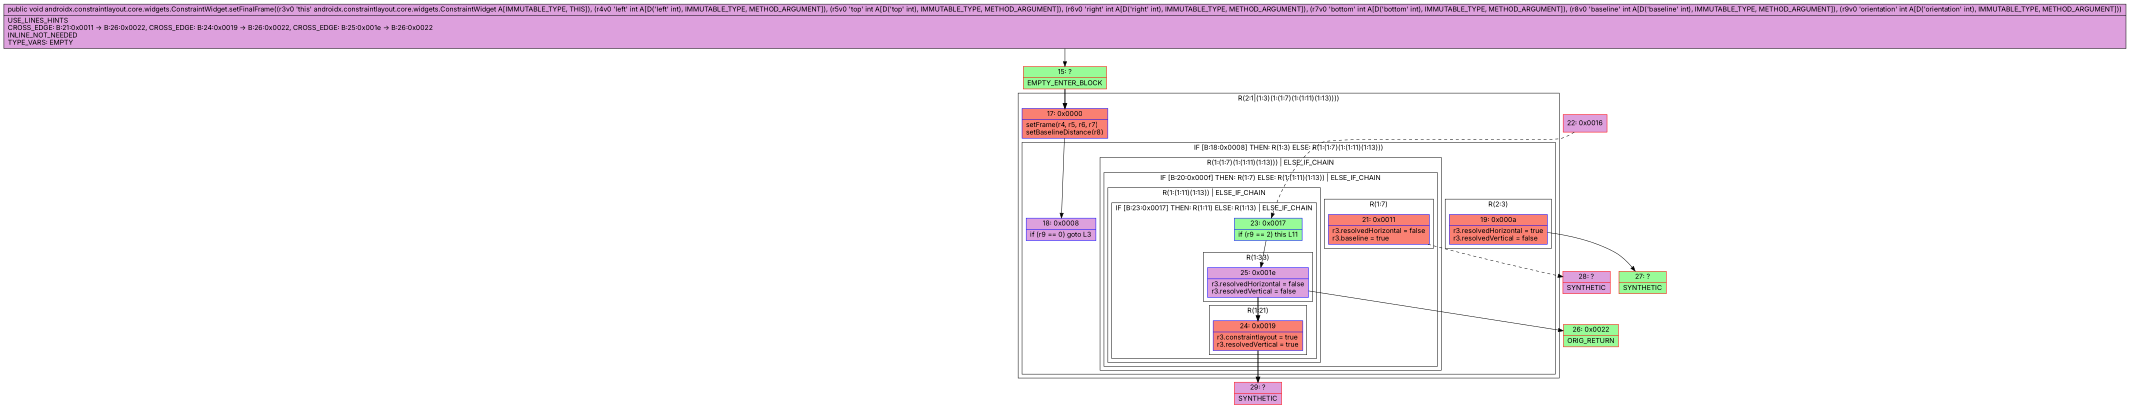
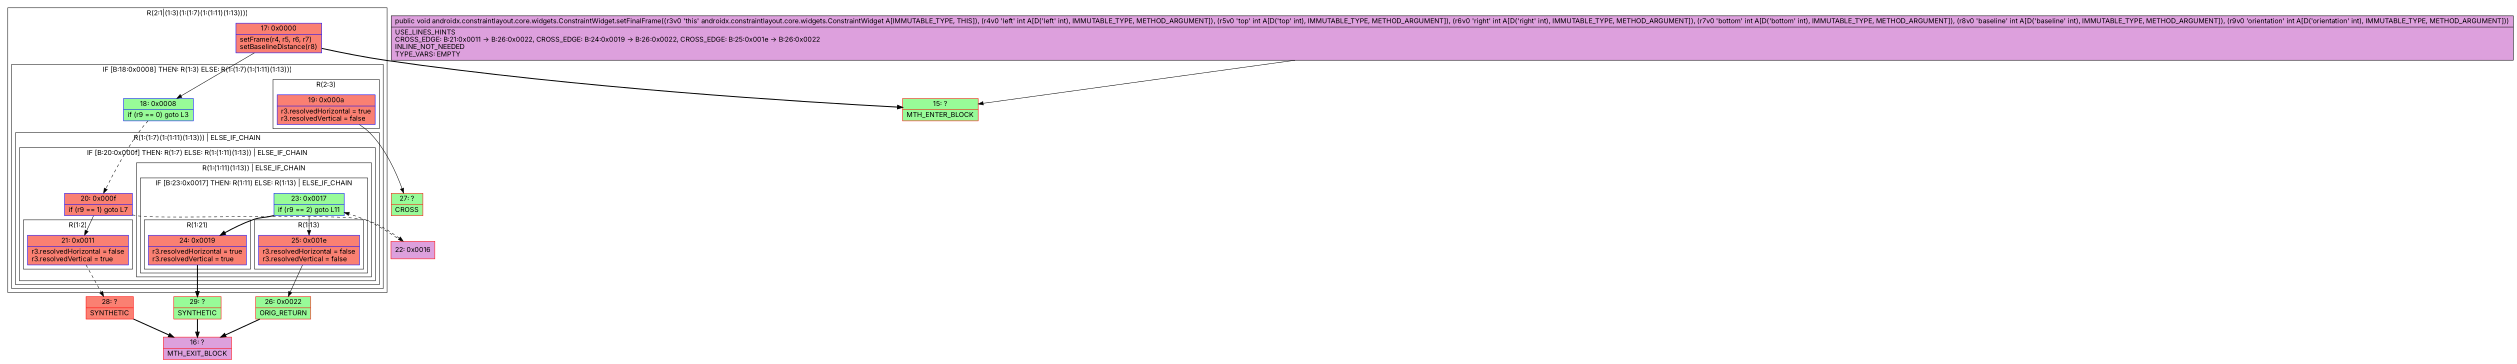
(1065, 83) -> (940, 115)
(1065, 96) -> (609, 86)
none -> (98, 205)
(1379, 205) -> (78, 225)
(1061, 229) -> (158, 110)
(1268, 235) -> (309, 210)
(1361, 238) -> (72, 259)
(1258, 258) -> (309, 225)
(1258, 283) -> (309, 250)
(1587, 283) -> (110, 308)
(1643, 288) -> (407, 210)
(1258, 308) -> (245, 223)
(1258, 337) -> (197, 252)
none -> (197, 348)
(1258, 393) -> (197, 308)
